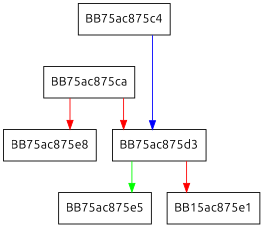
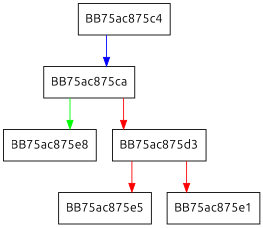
(152, 78) -> (107, 46)
(70, 109) -> (70, 109)
(132, 172) -> (132, 172)
(214, 208) -> (214, 208)
